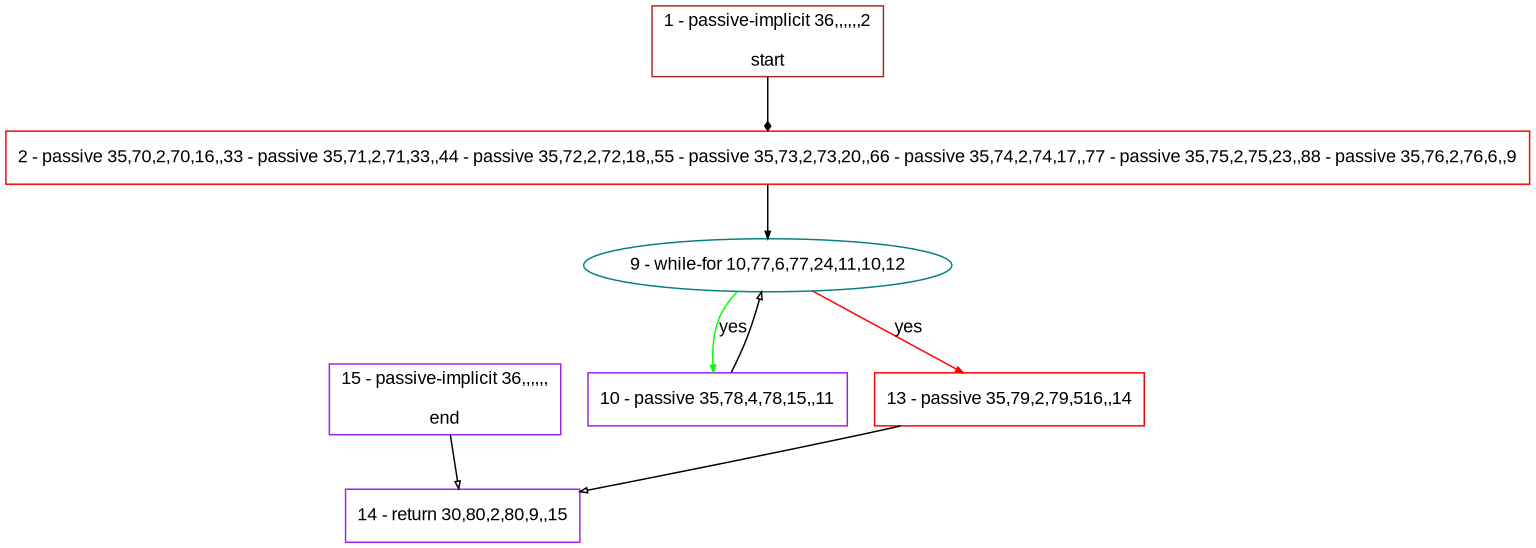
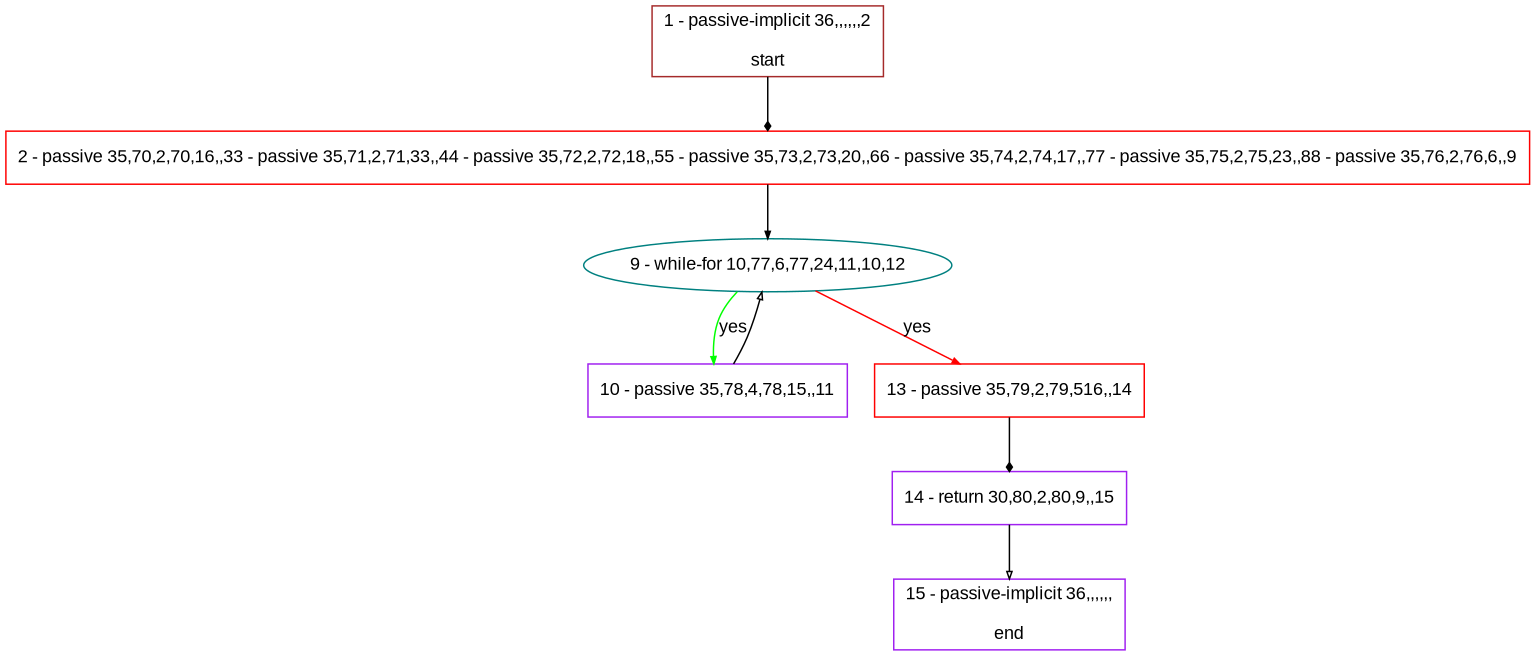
(454, 458) -> (1009, 548)
(744, 459) -> (1009, 440)
